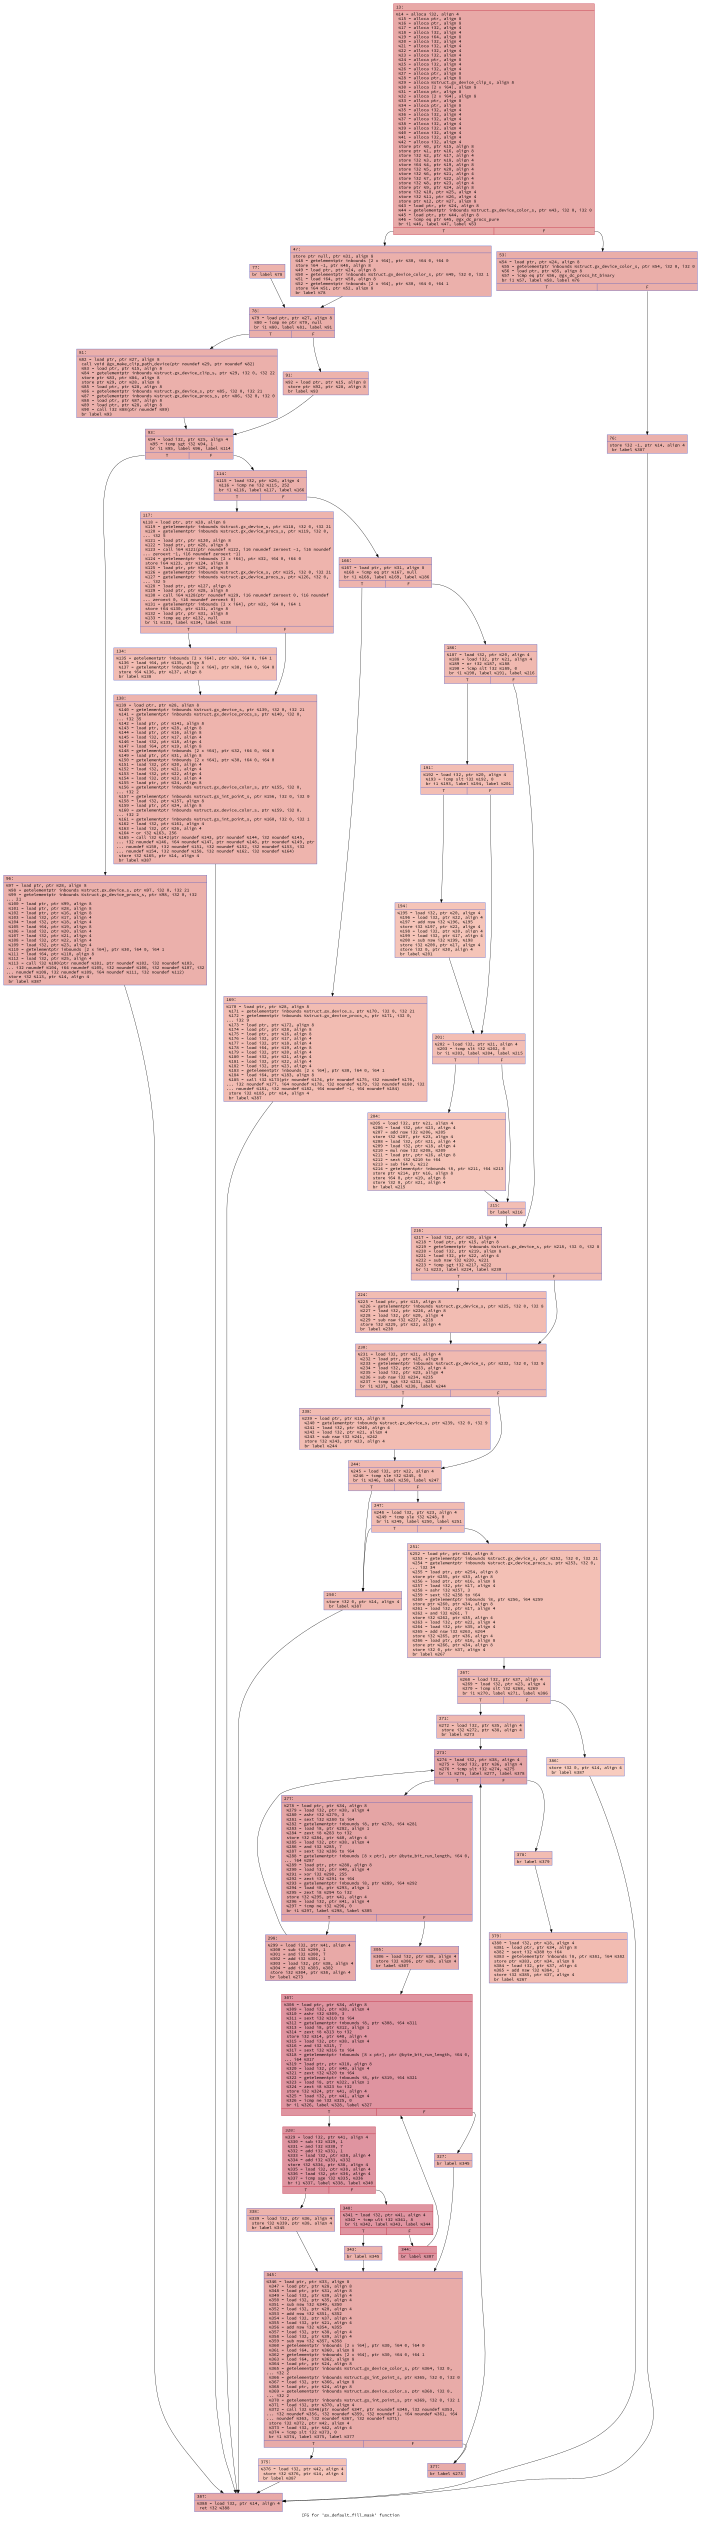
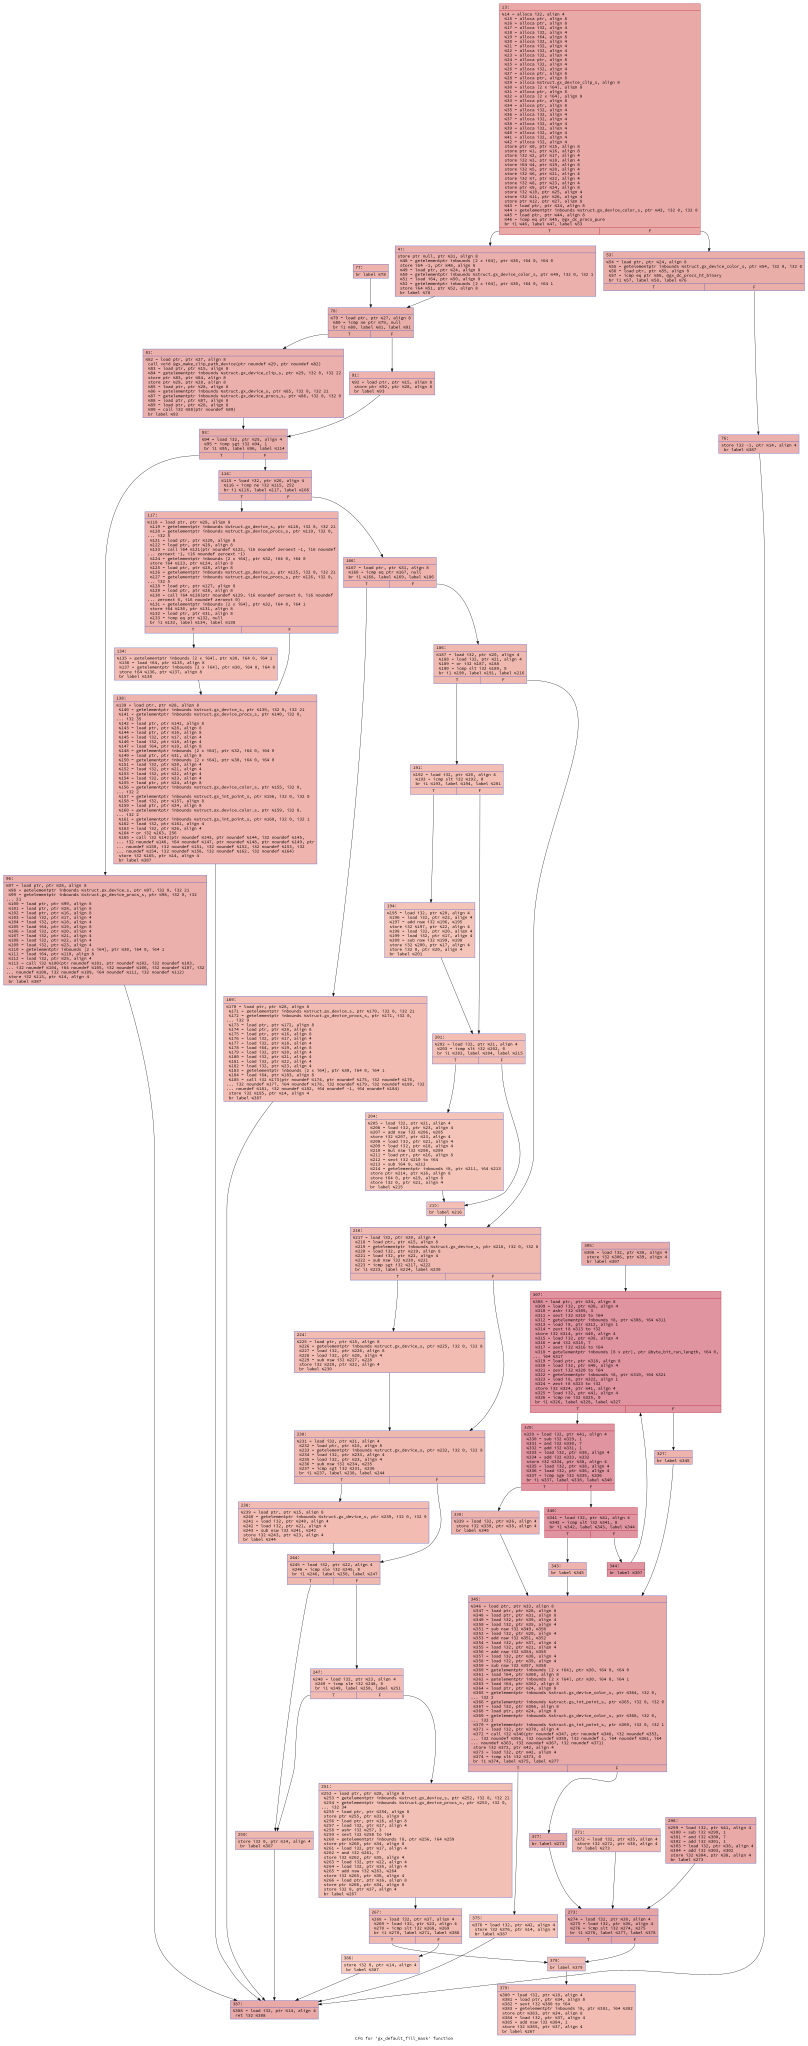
(481, 1708) -> (468, 1956)
(377, 1858) -> none
